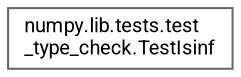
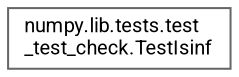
(120, 38) -> (119, 38)
